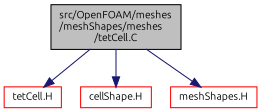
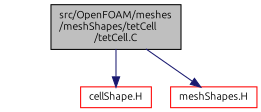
(116, 27) -> (116, 27)
(33, 97) -> none
